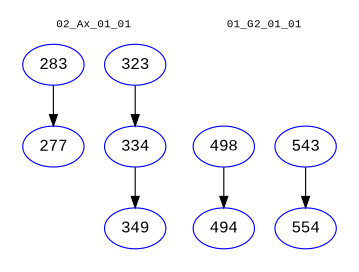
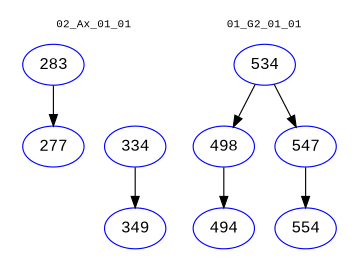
(135, 65) -> none
none -> (265, 65)
(306, 147) -> (306, 147)
